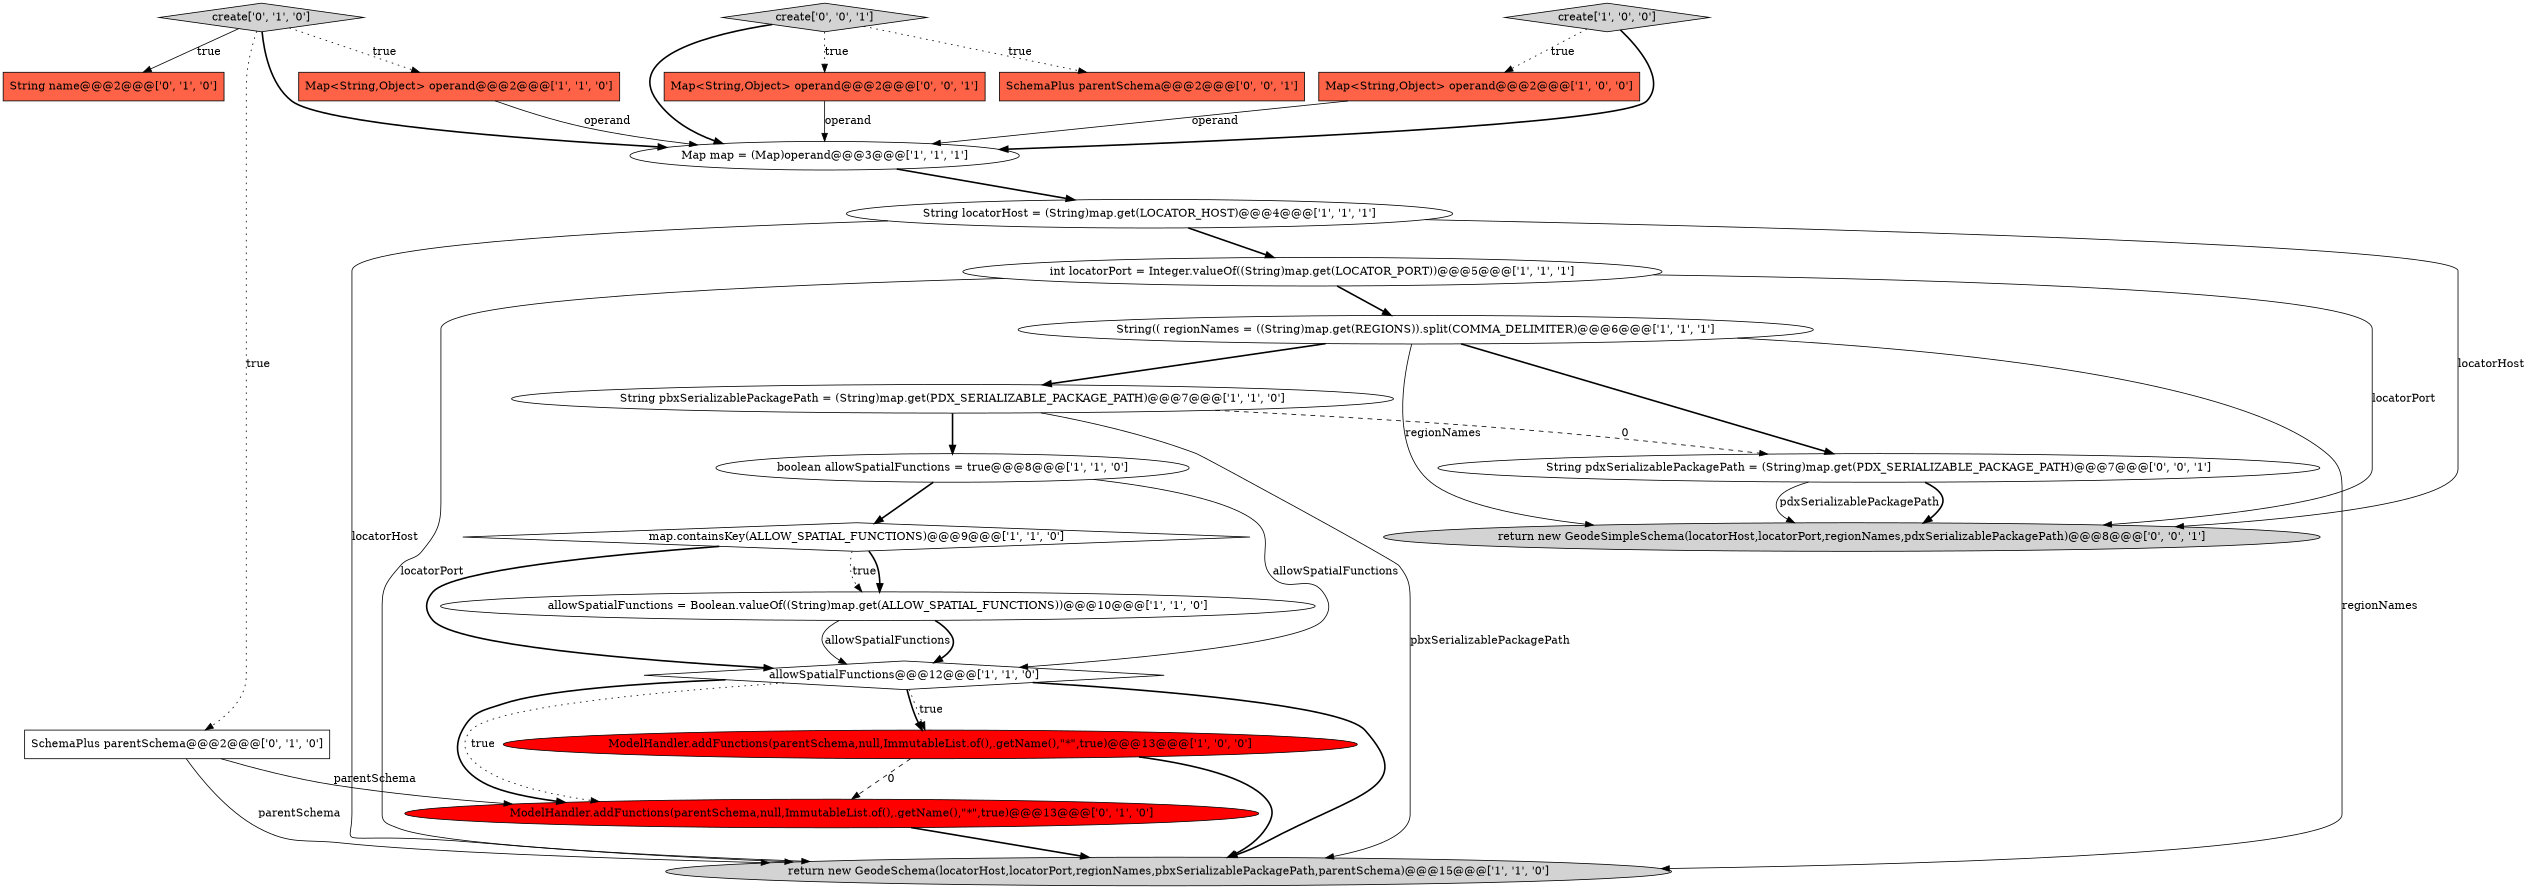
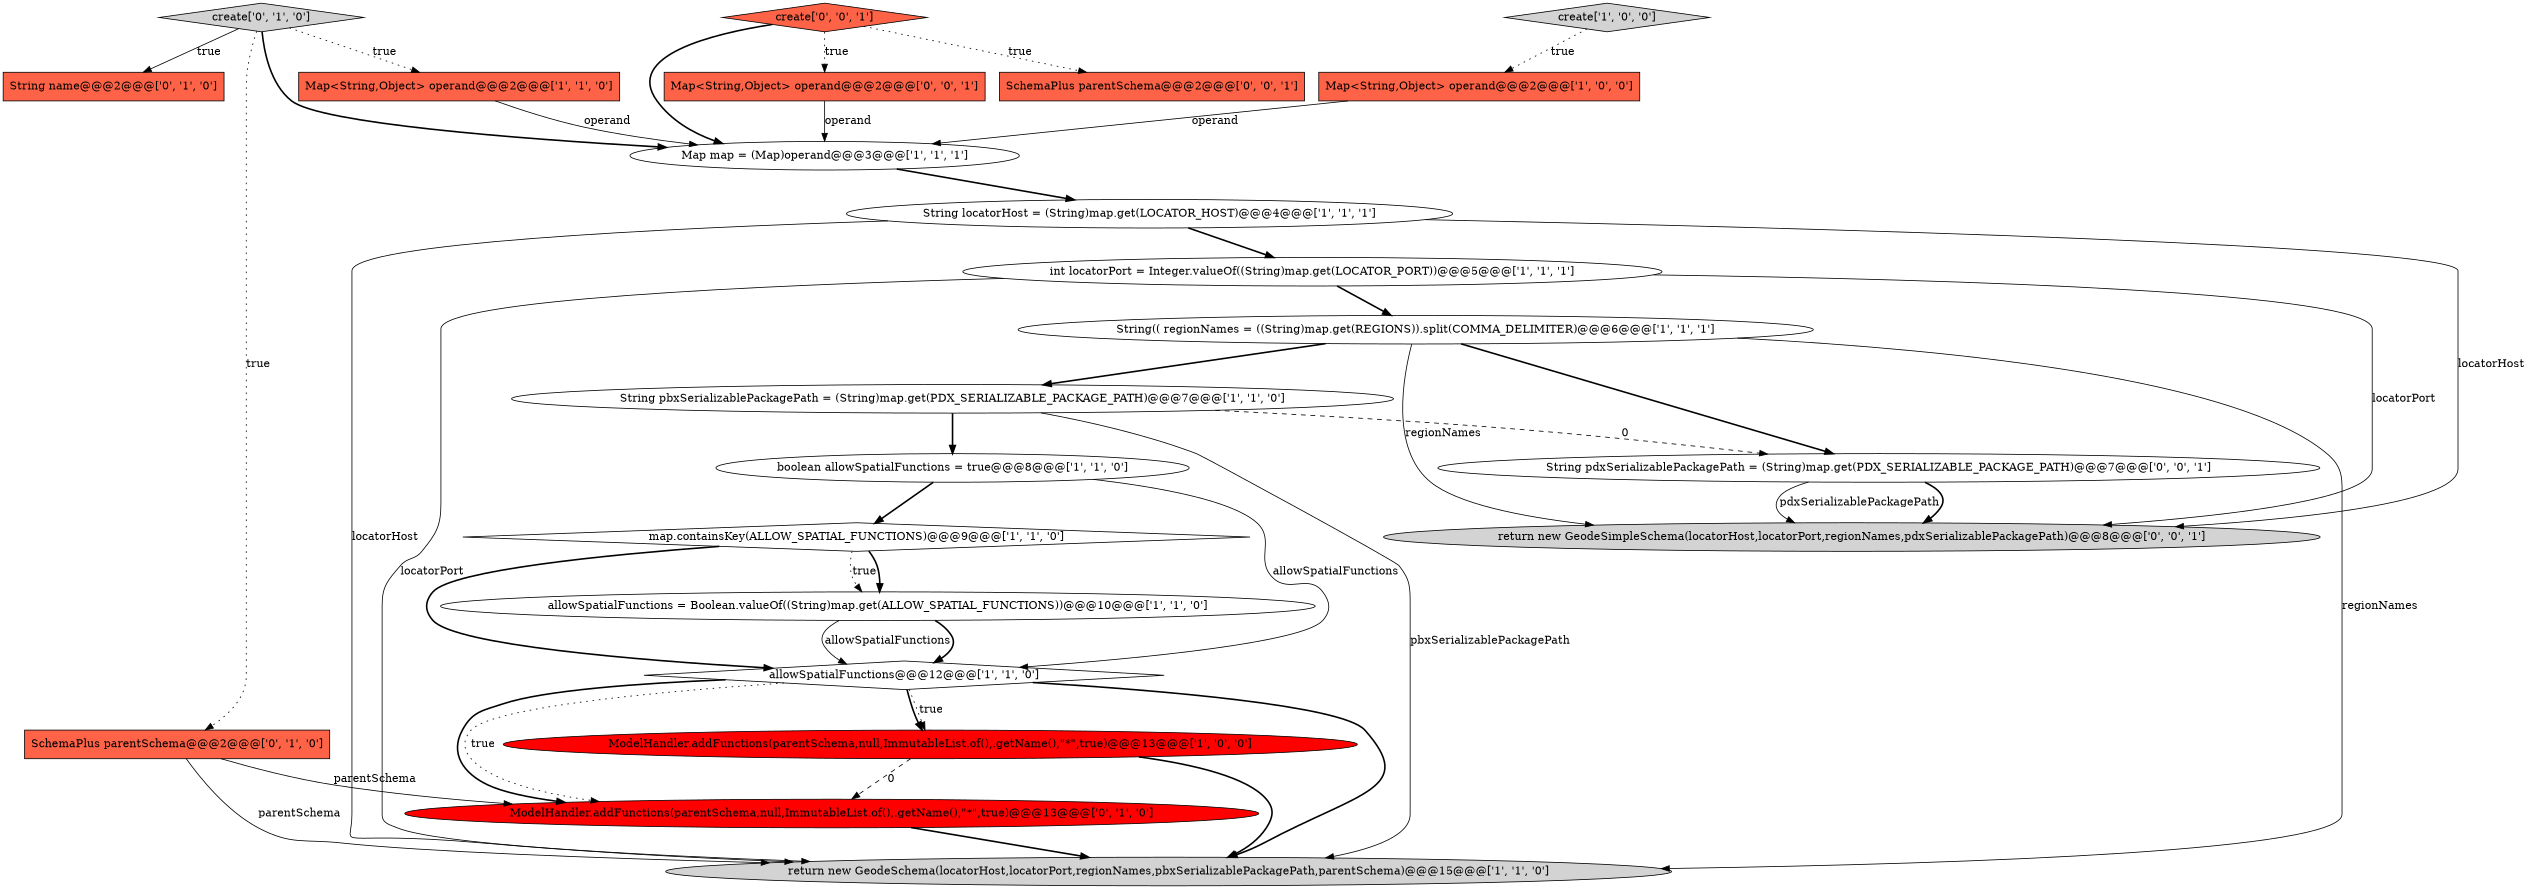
(825, 17) -> (825, 17)
(1370, 133) -> none
(177, 744) -> (177, 744)
